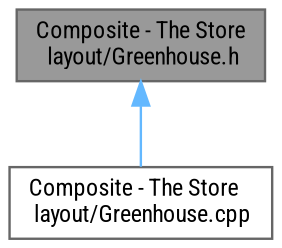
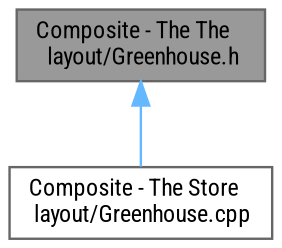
(141, 45) -> (141, 45)
